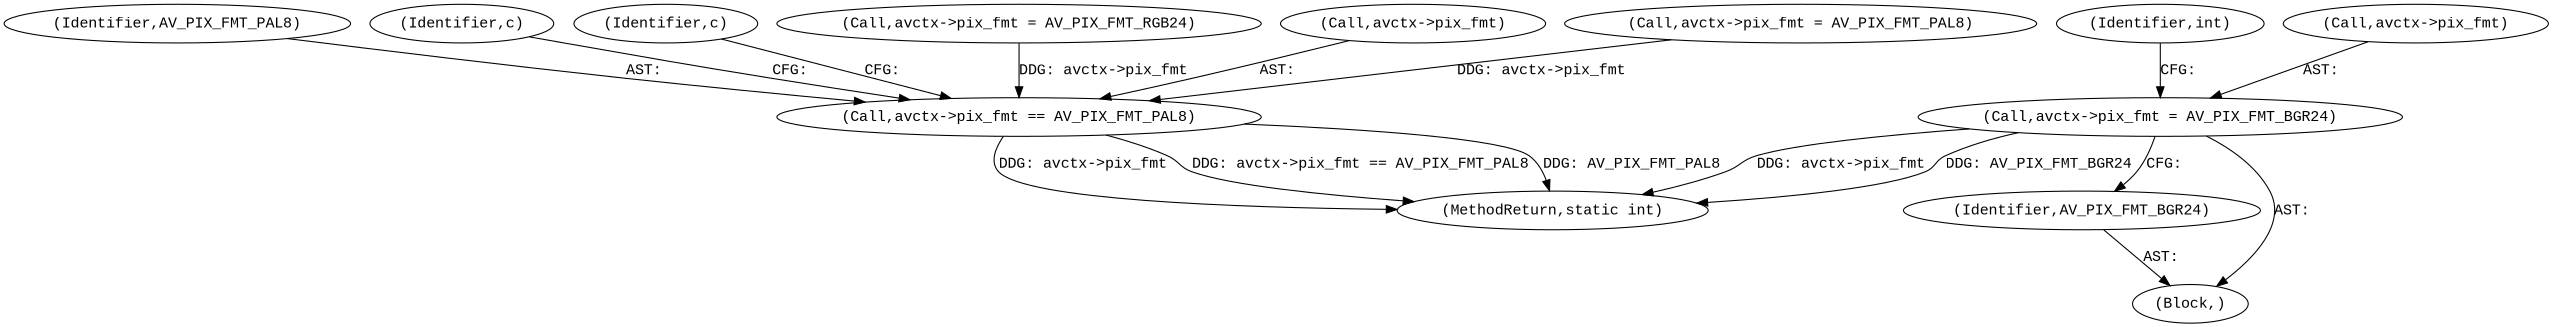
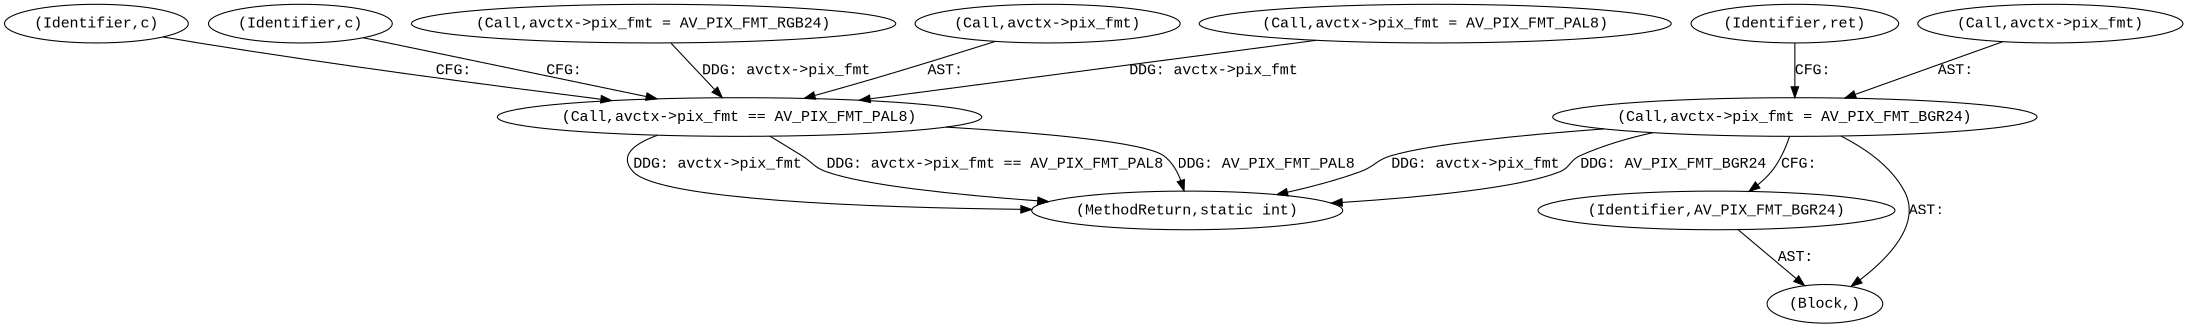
(177, 24) -> none
(2160, 24) -> (1795, 24)
